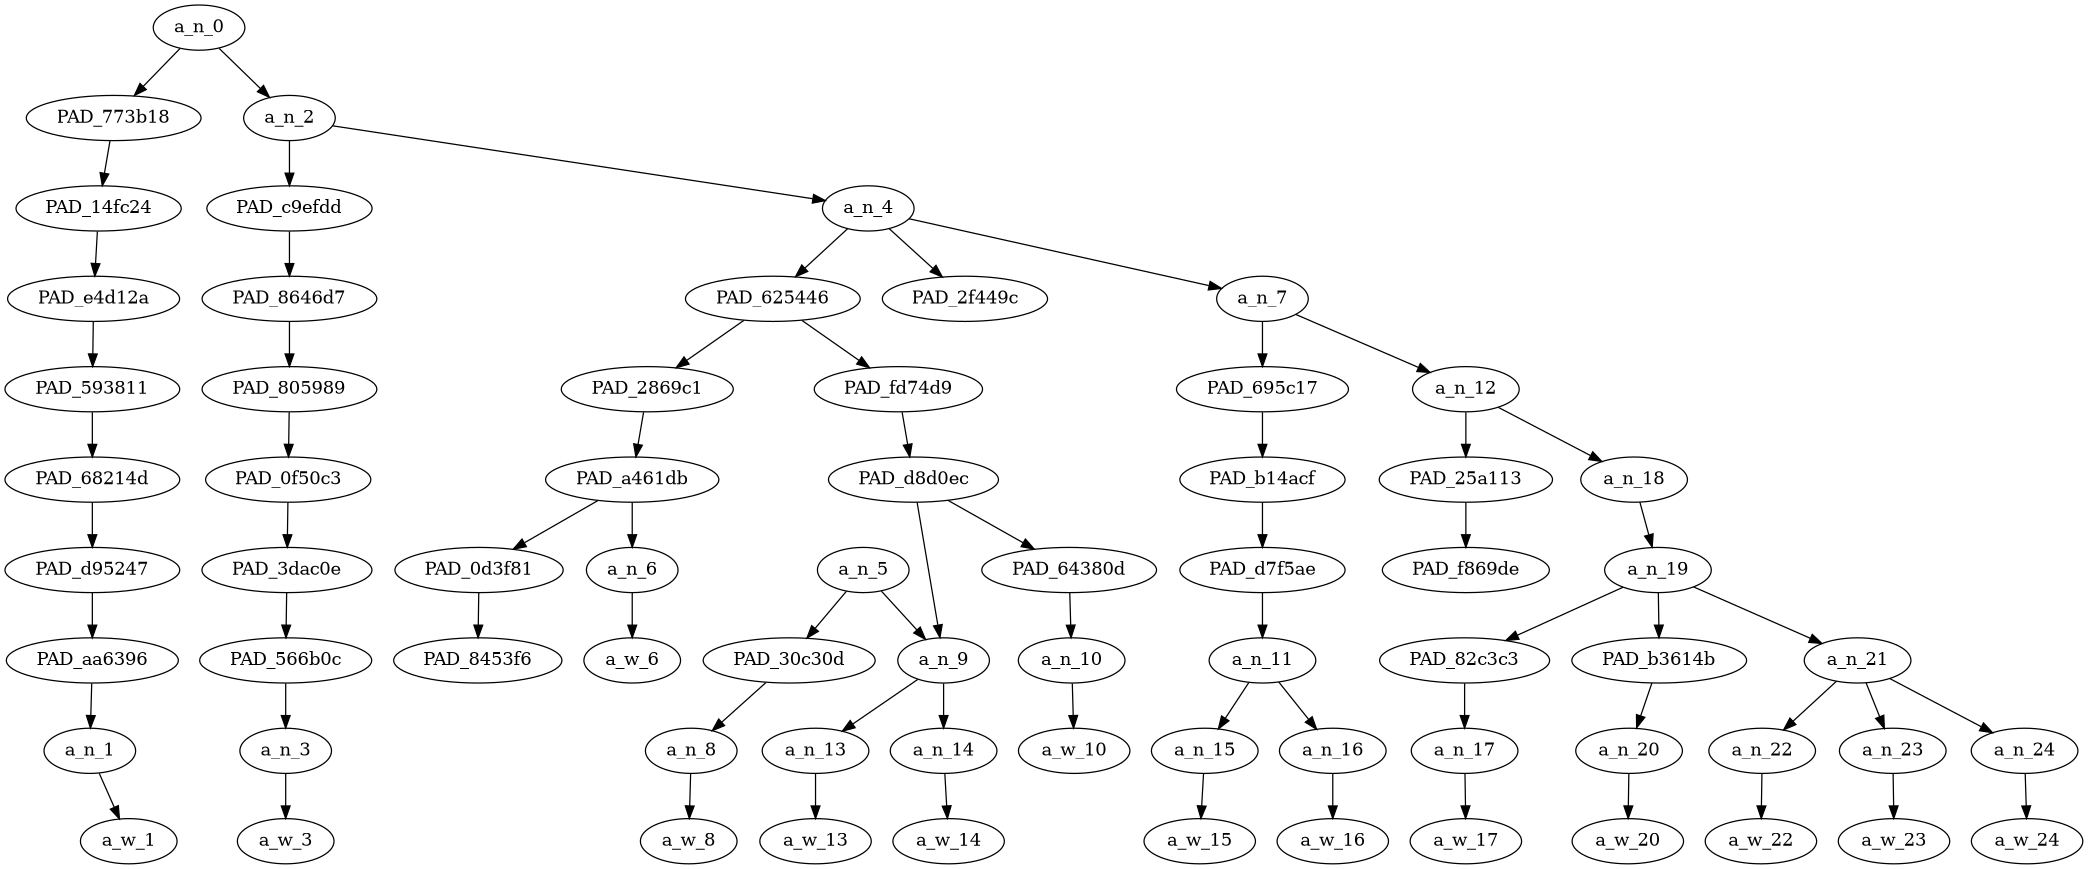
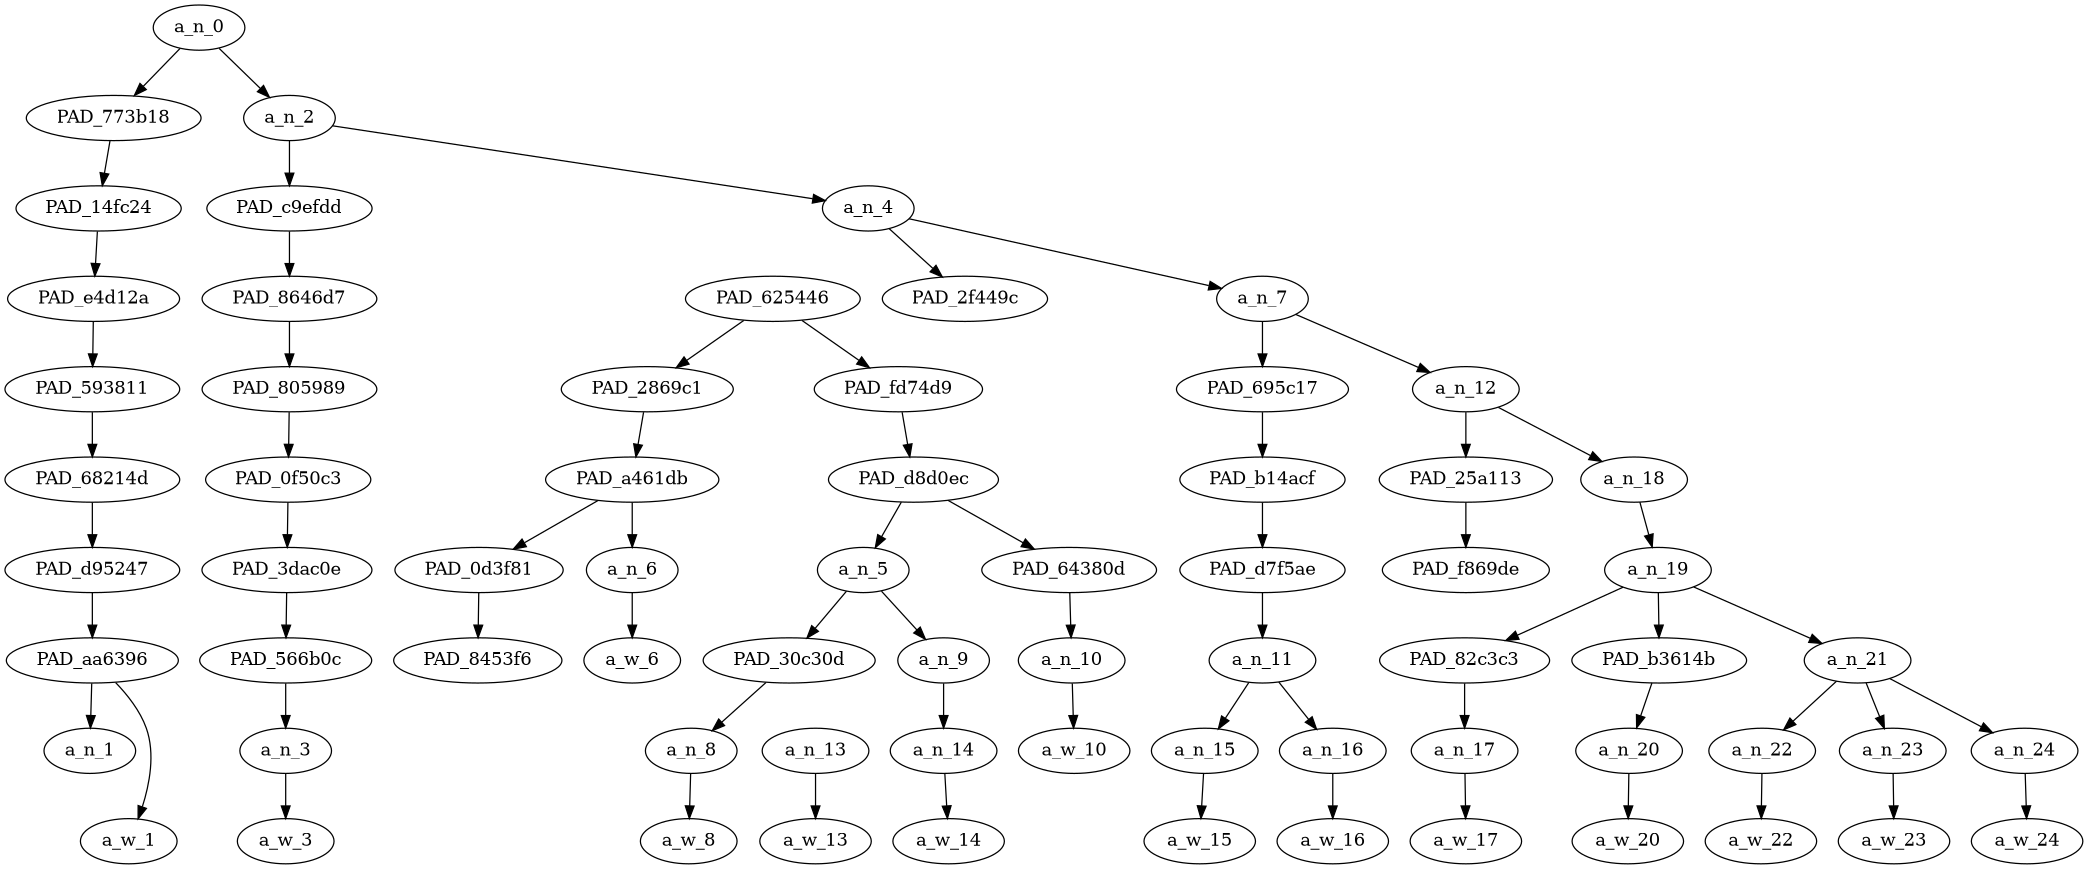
(826, 248) -> none
(927, 564) -> (891, 519)
(885, 702) -> none
(107, 790) -> (149, 740)
